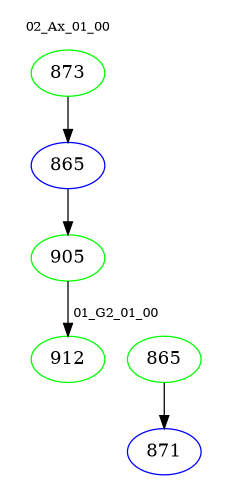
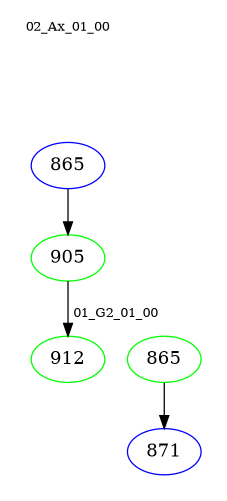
(68, 73) -> none
